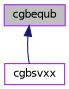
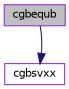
(28, 50) -> (42, 39)
